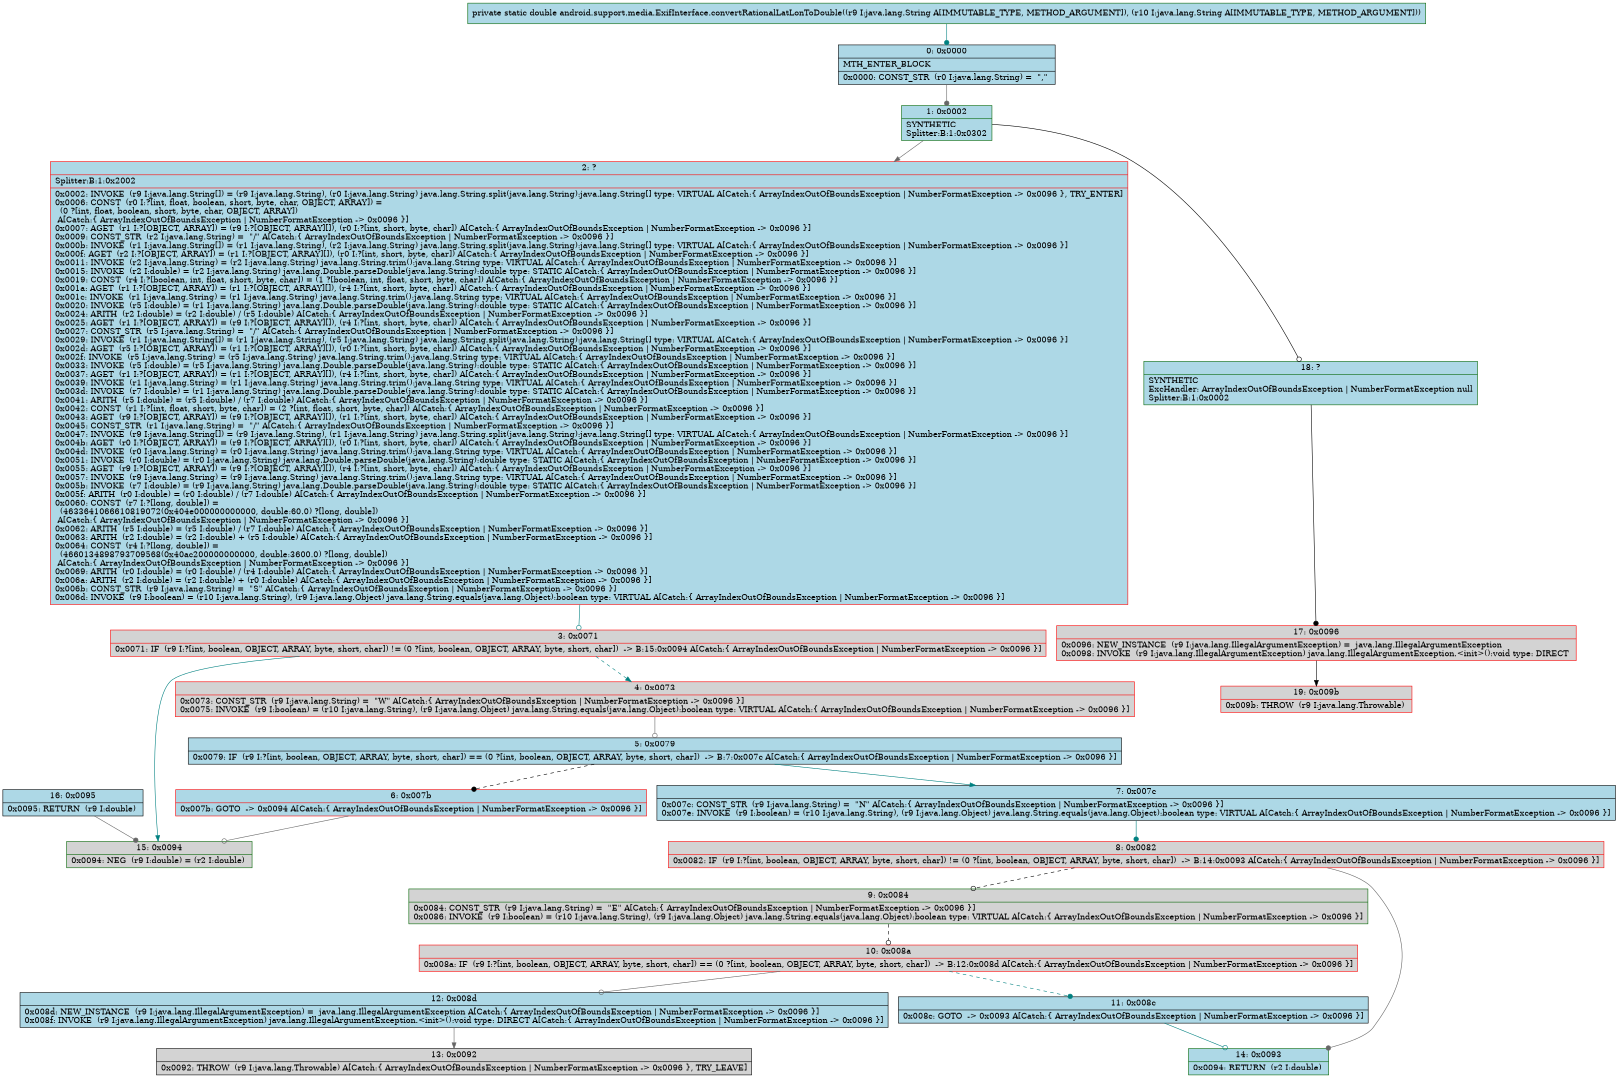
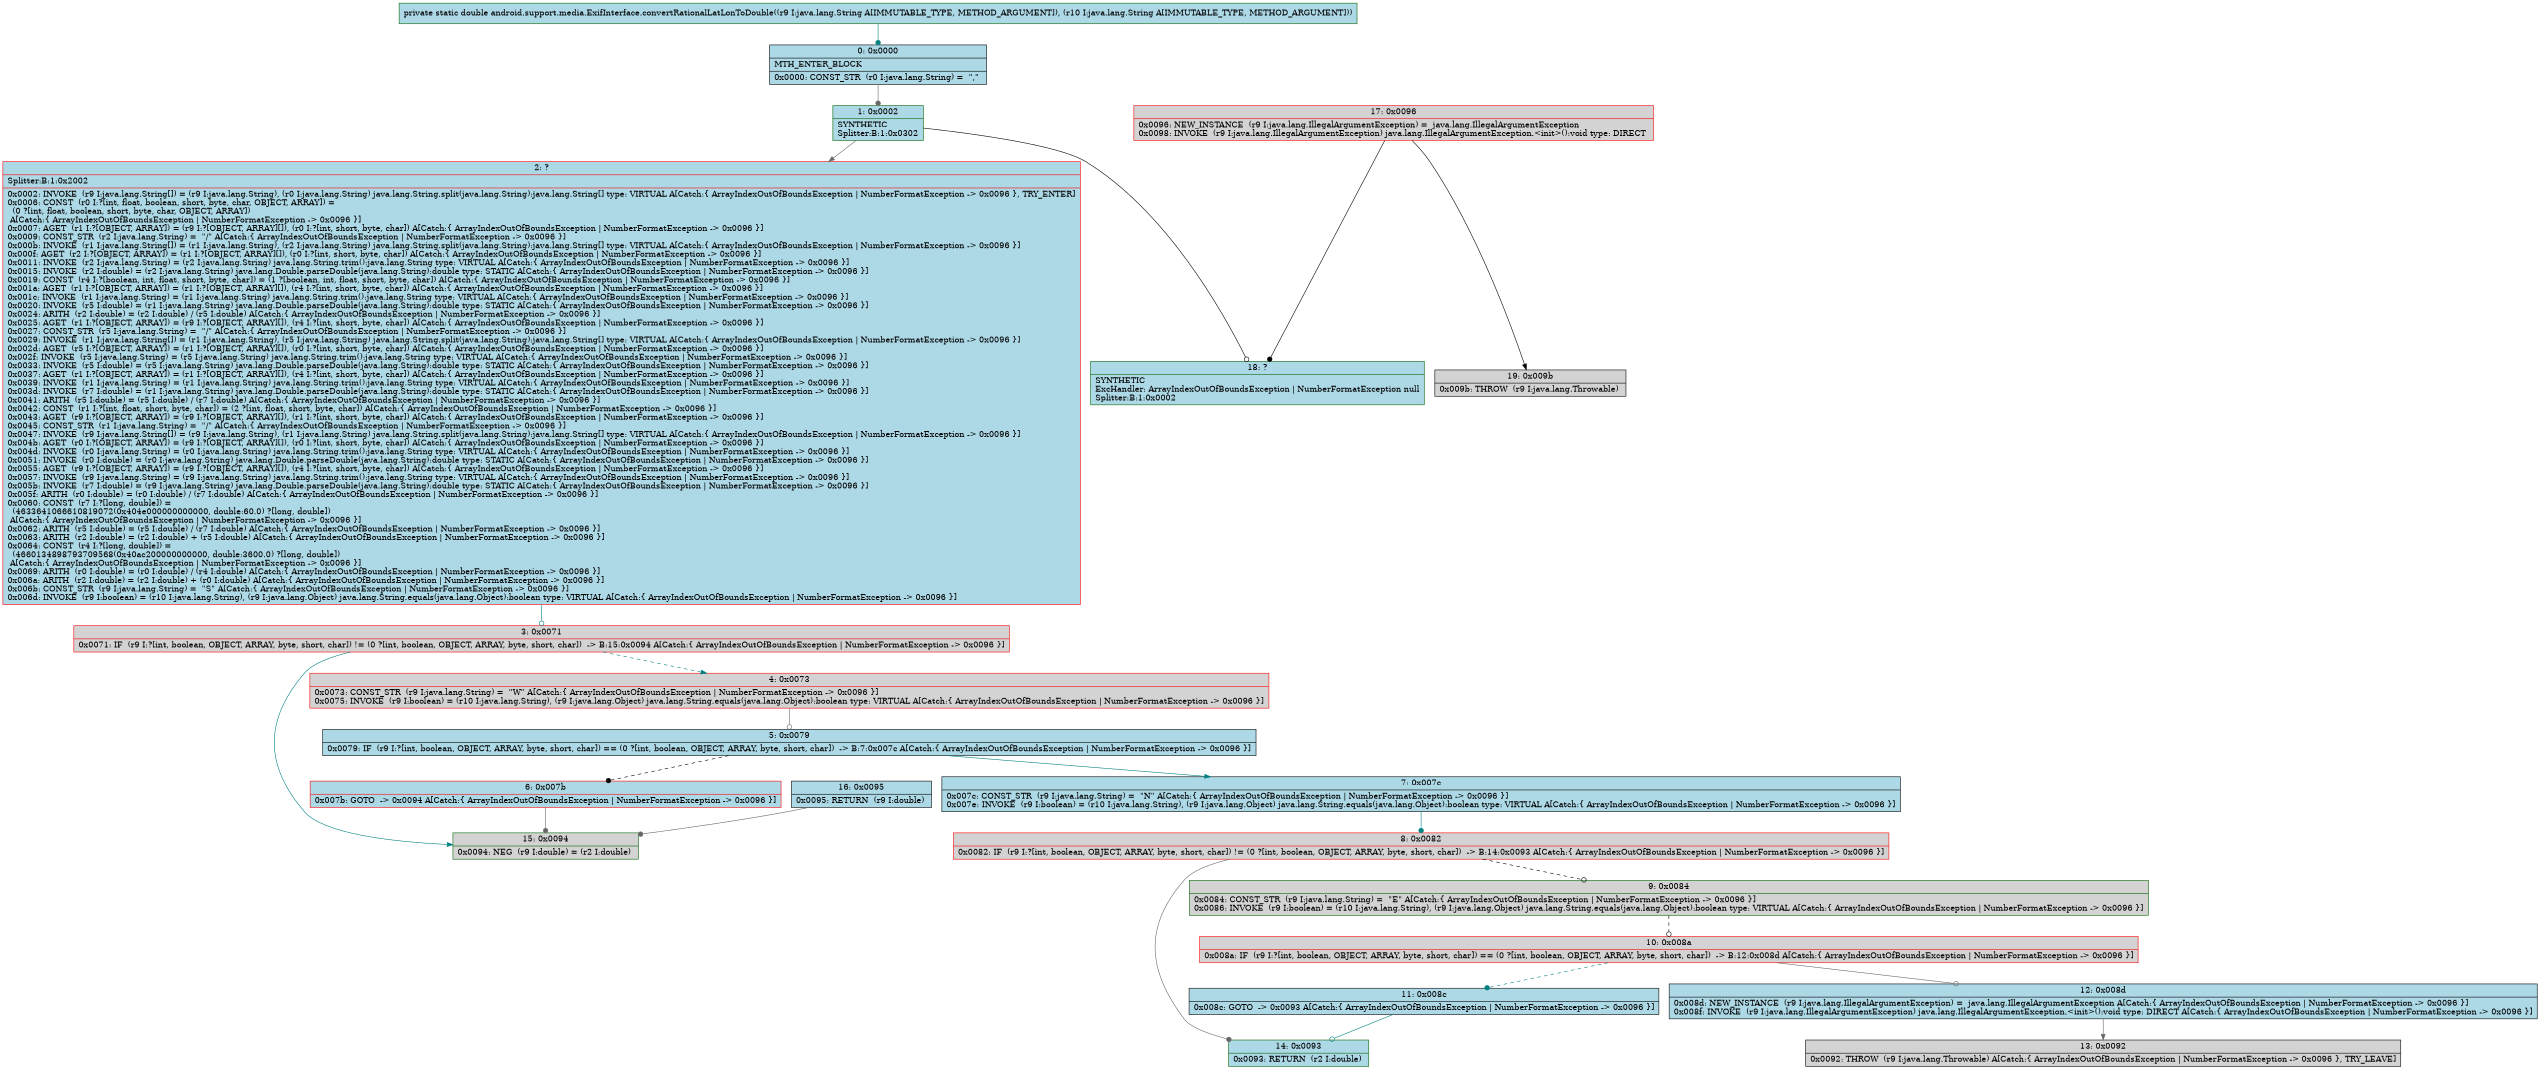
(1314, 513) -> (1328, 249)
(1316, 699) -> (1530, 383)
(287, 828) -> (546, 818)
(1259, 1068) -> (1299, 1059)
